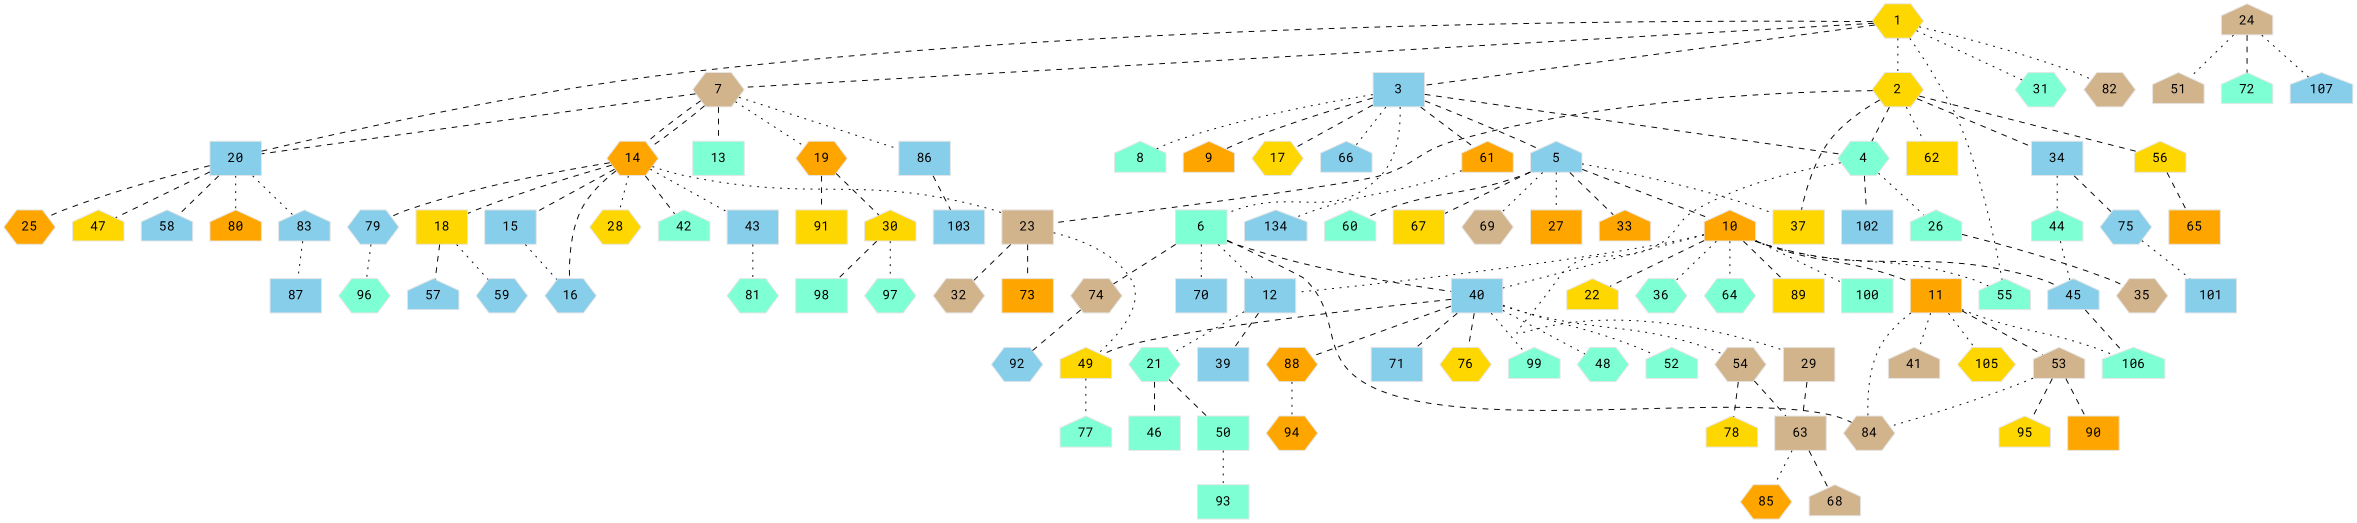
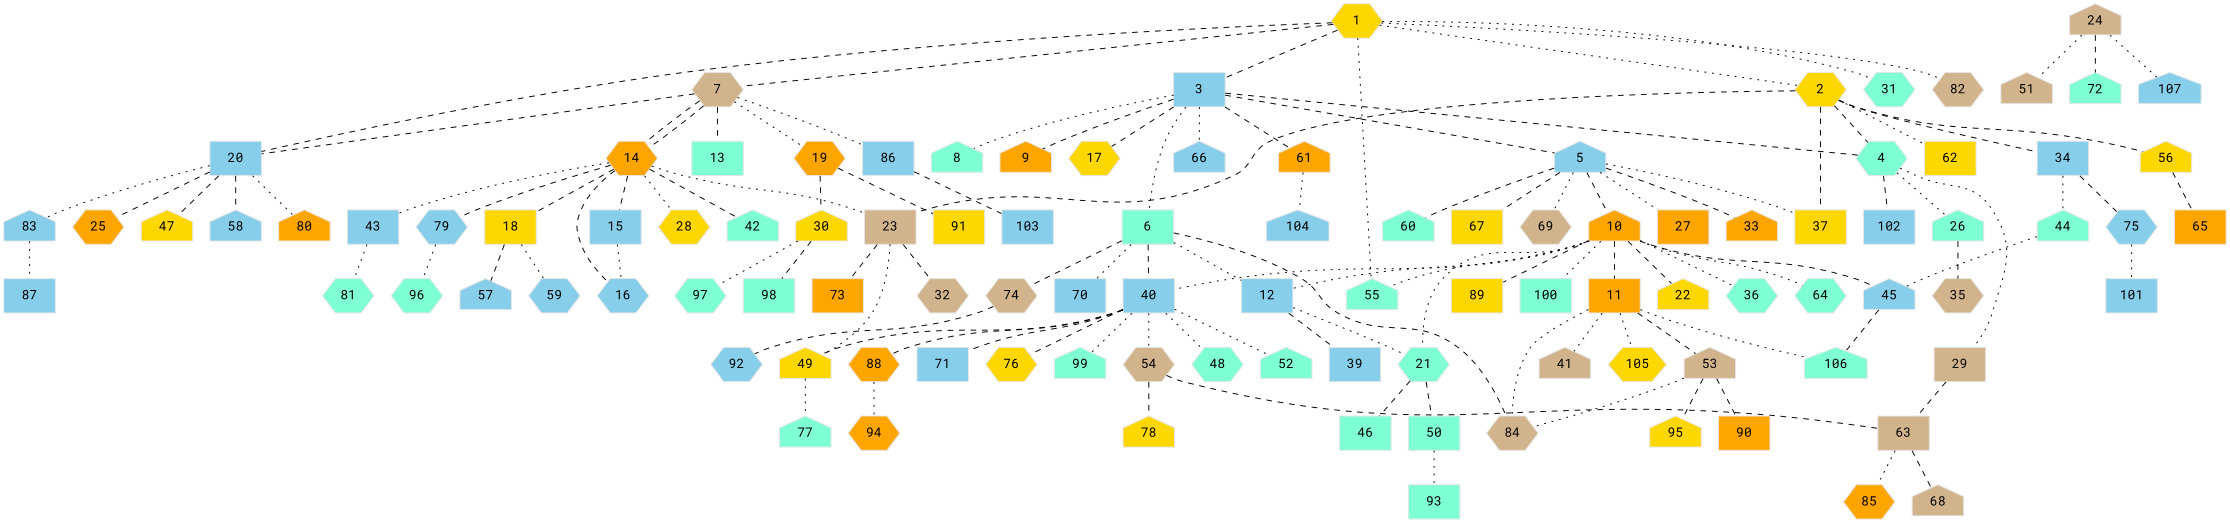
(1276, 227) -> (1298, 227)
none -> (1477, 257)
